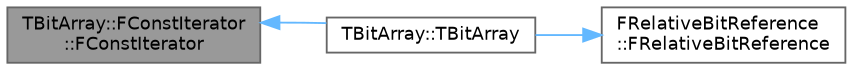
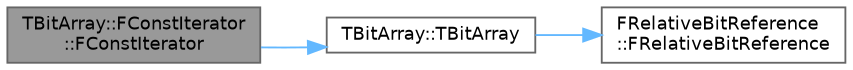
(303, 23) -> (284, 48)
